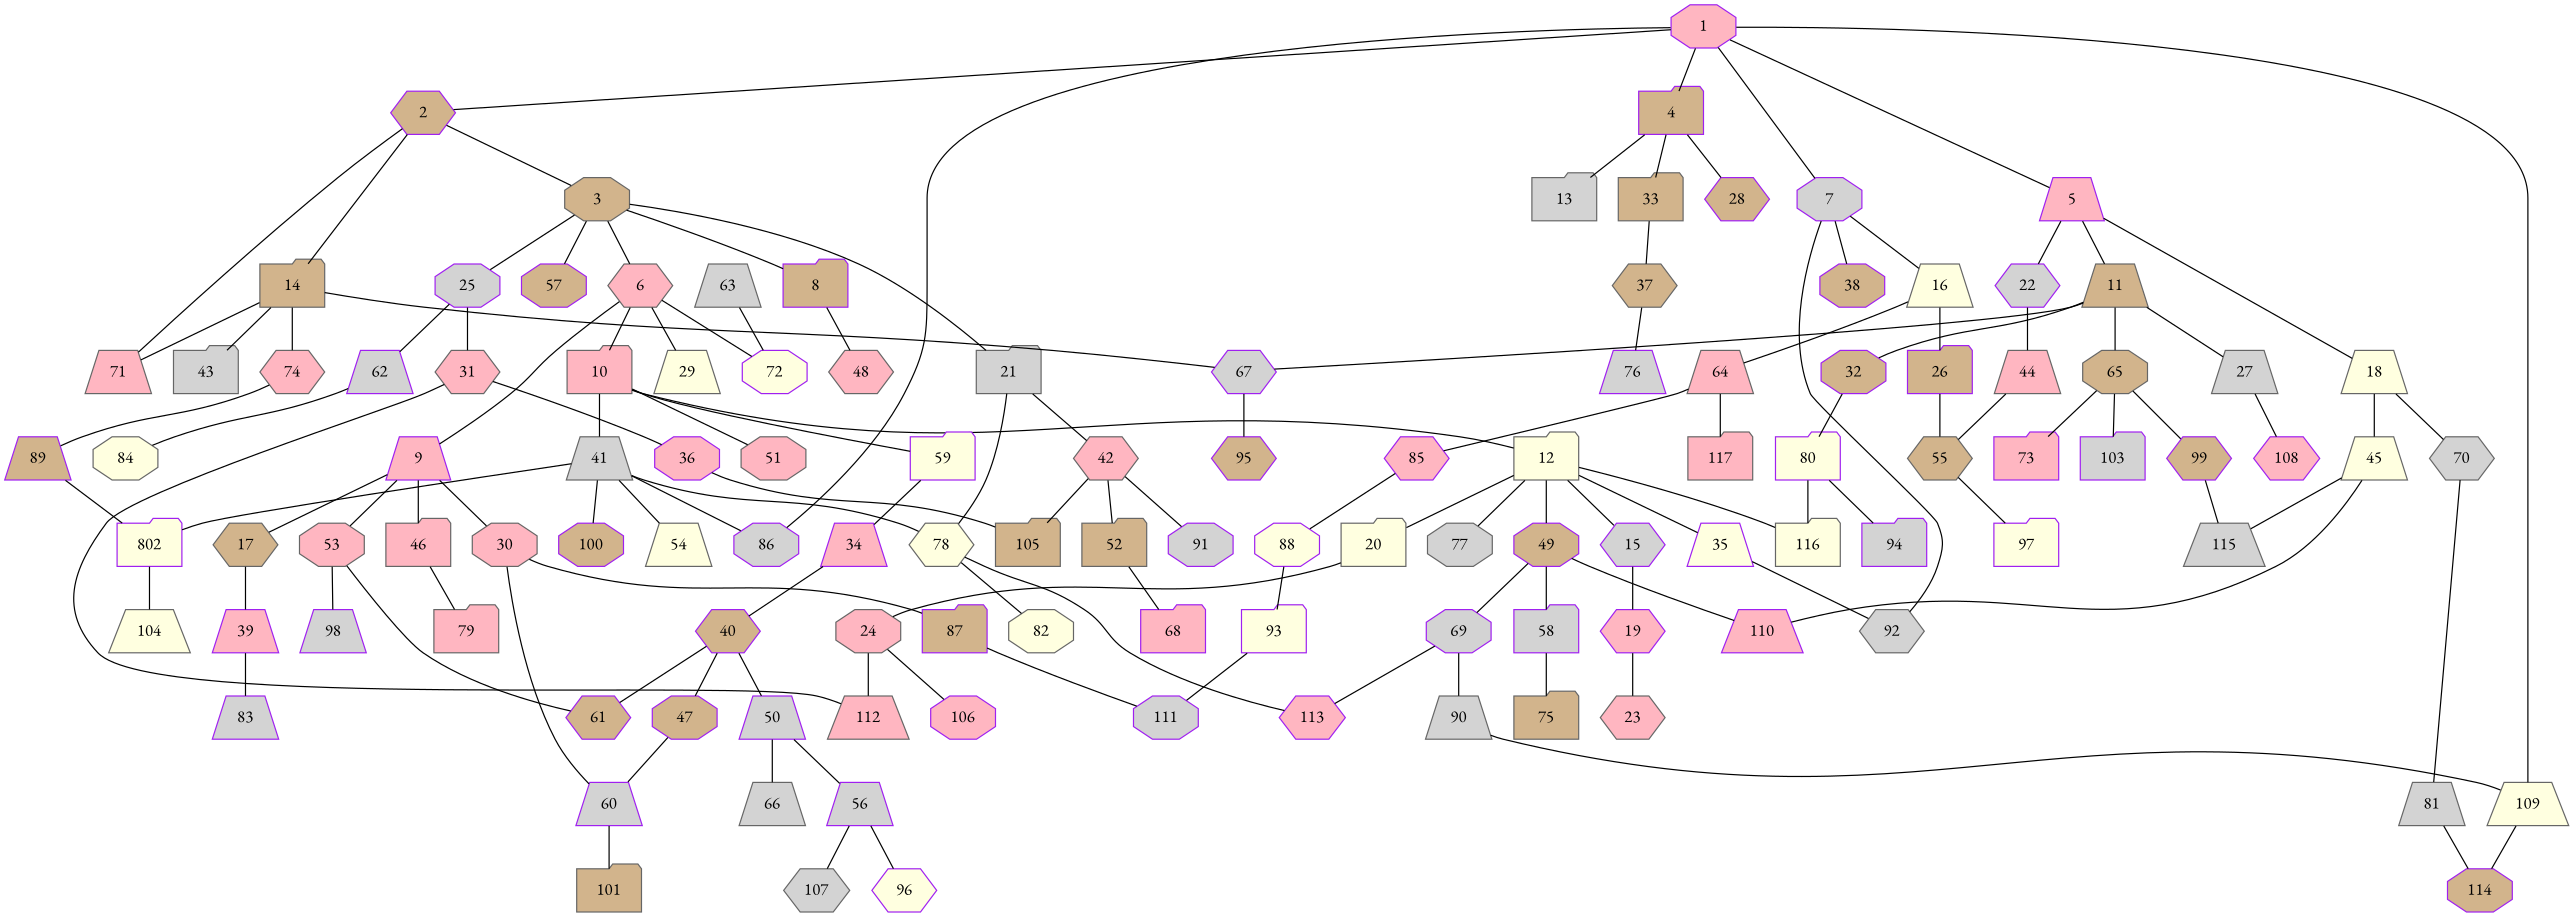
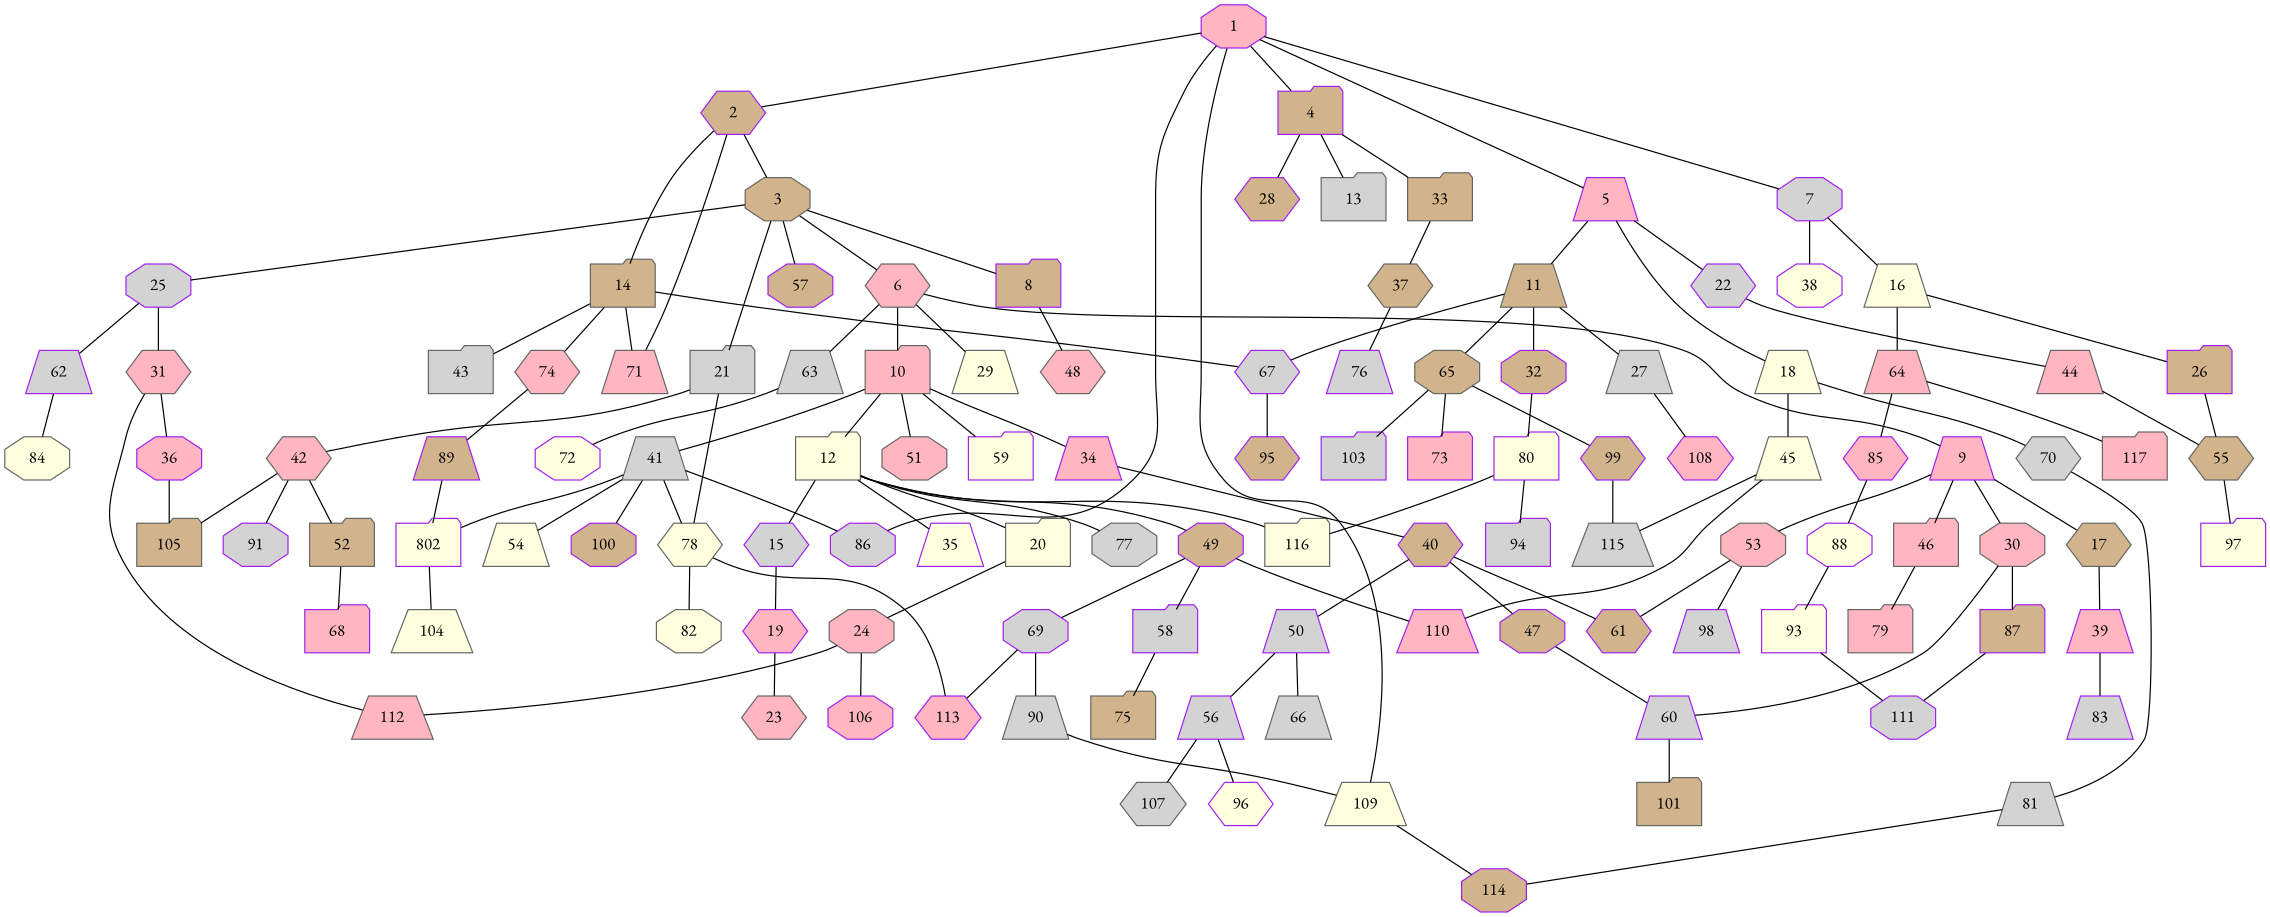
(1852, 286) -> (1810, 286)
(696, 321) -> (855, 328)
(902, 498) -> (998, 417)
(1892, 631) -> none
